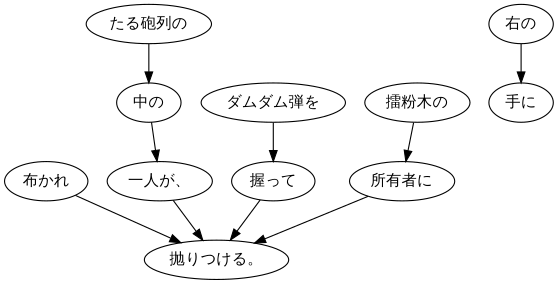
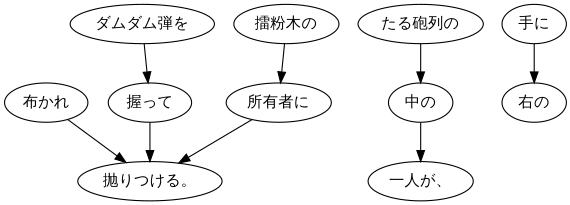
(521, 58) -> (534, 58)
(185, 216) -> none
